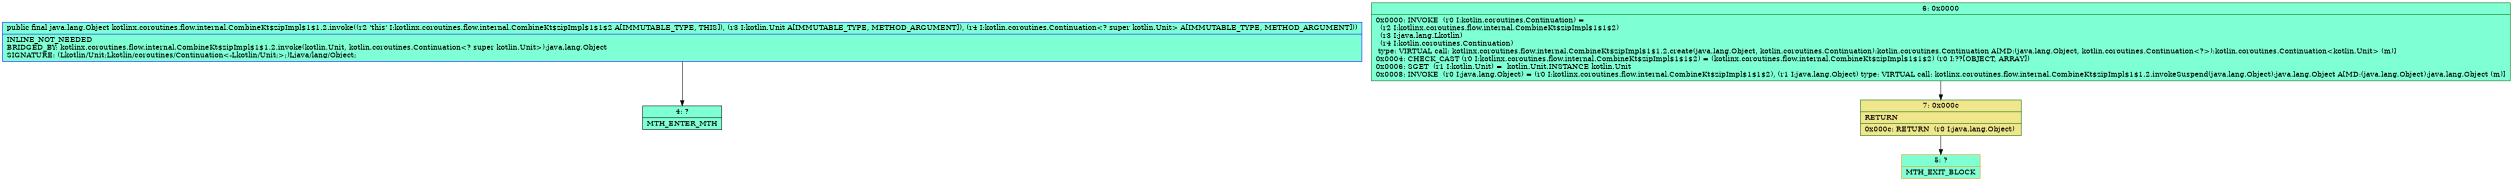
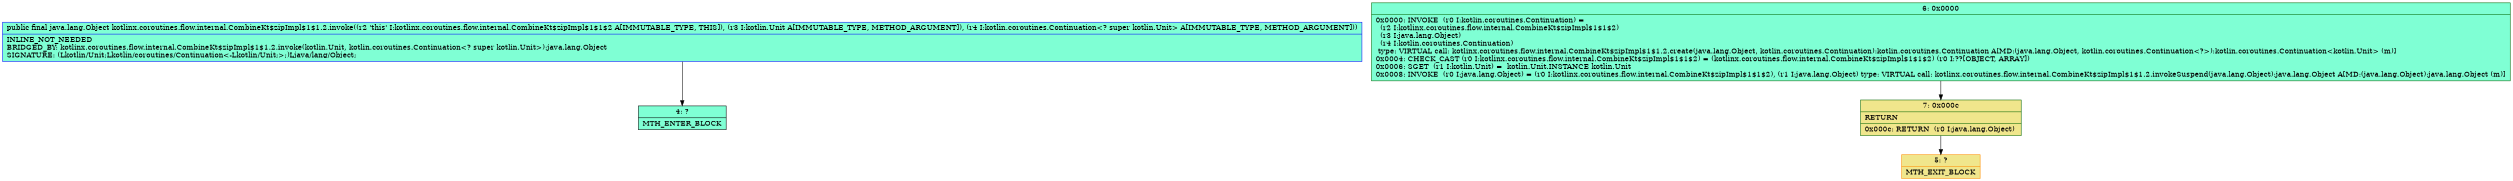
(1419, 36) -> (1419, 36)
(682, 123) -> (682, 123)
(1941, 167) -> (1941, 167)
